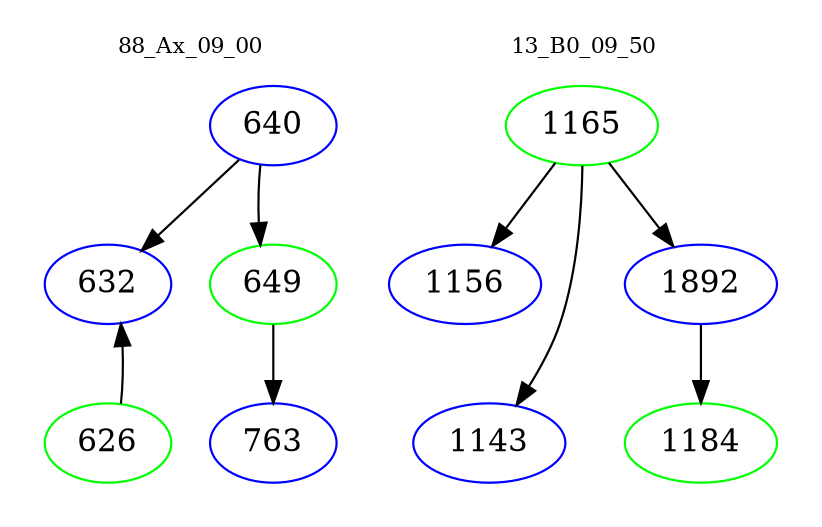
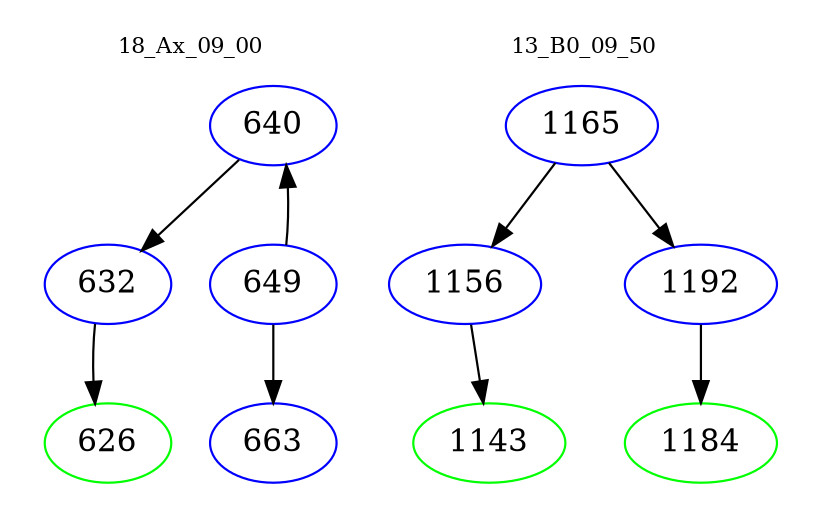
(191, 47) -> (191, 47)
(582, 126) -> (582, 126)
(259, 194) -> (288, 216)
(571, 280) -> (476, 353)
(273, 284) -> (273, 284)
(701, 284) -> (701, 284)
(123, 375) -> (93, 353)
(273, 443) -> (273, 443)
(489, 443) -> (489, 443)
